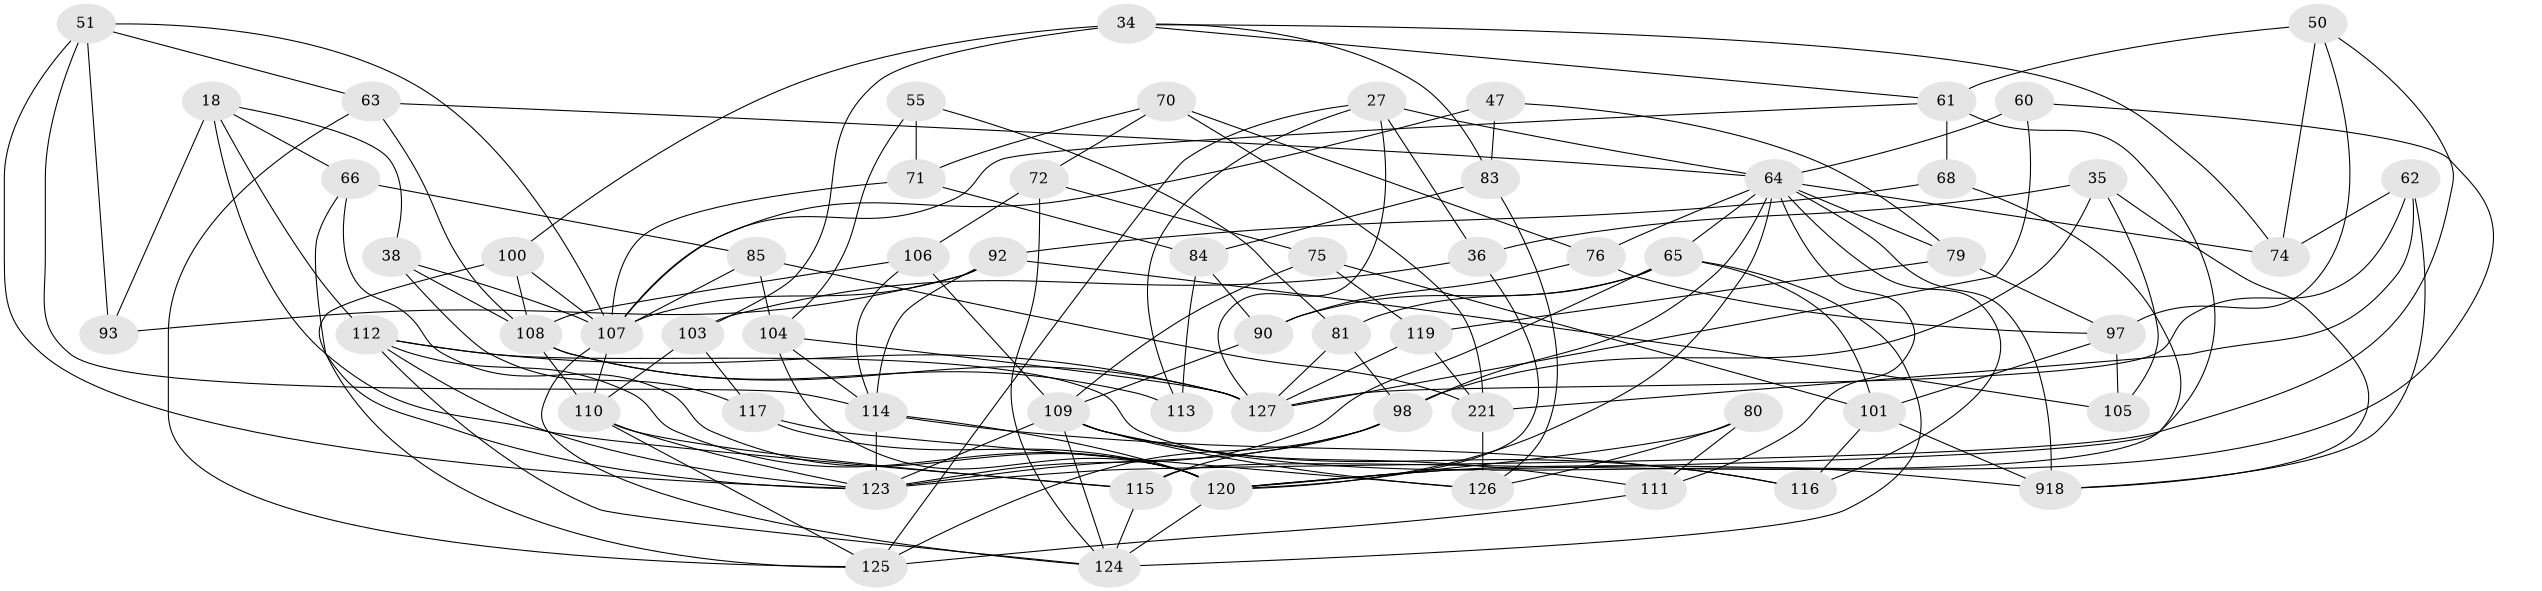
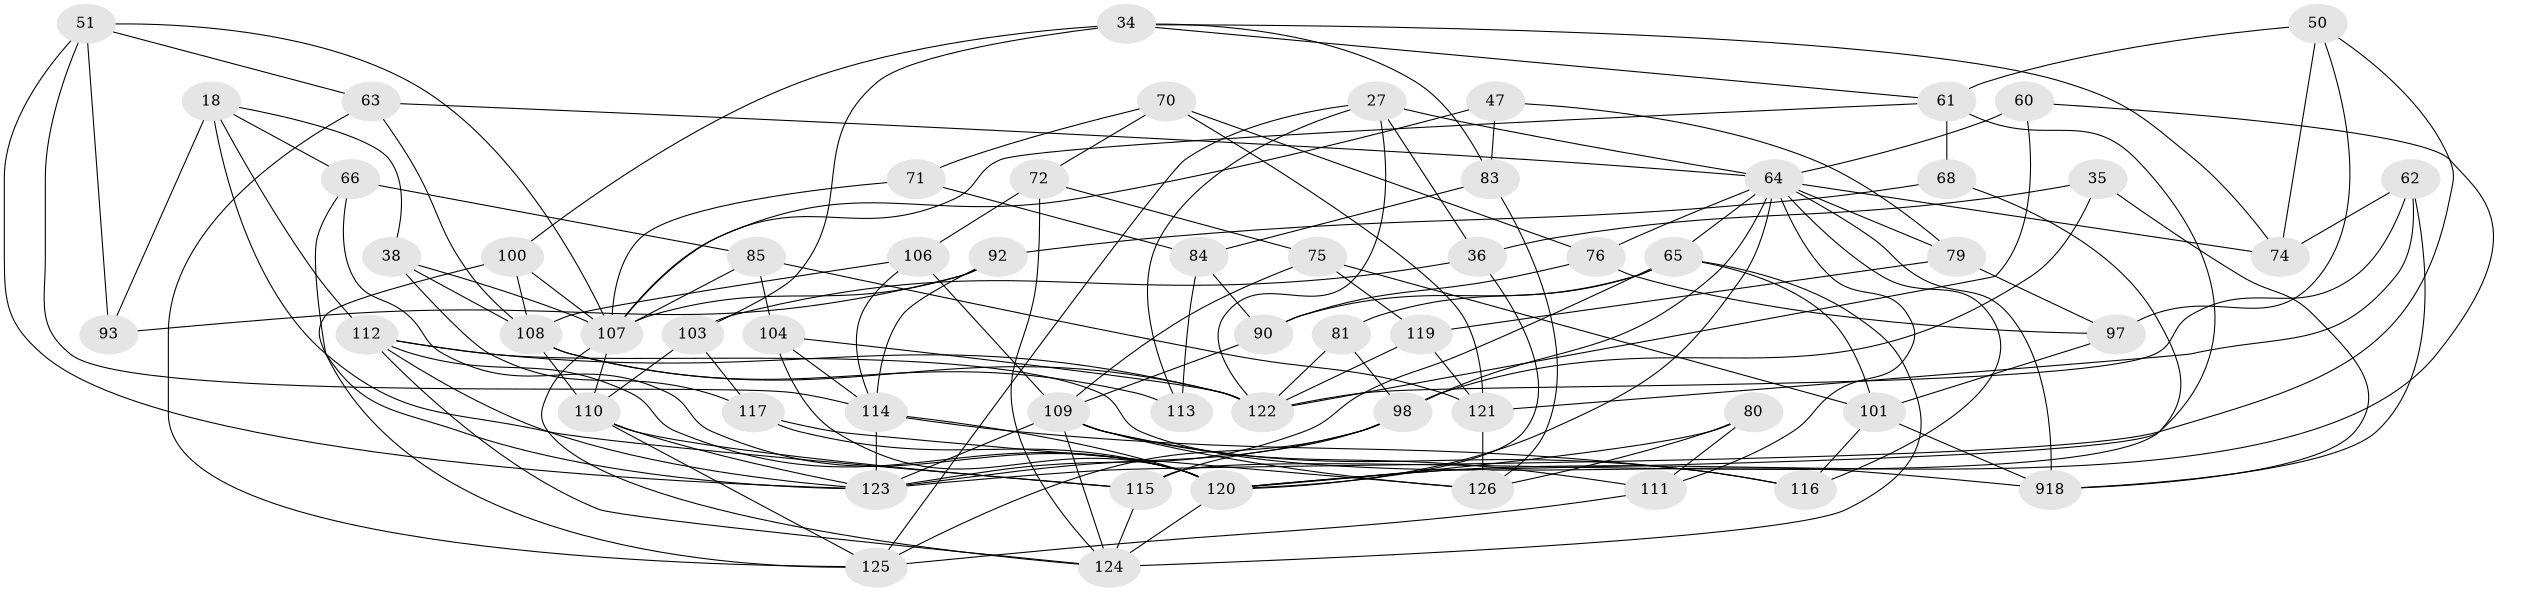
(916, 101) -> none
(1263, 412) -> (1263, 412)
(1483, 412) -> (1483, 412)
(2118, 412) -> none
